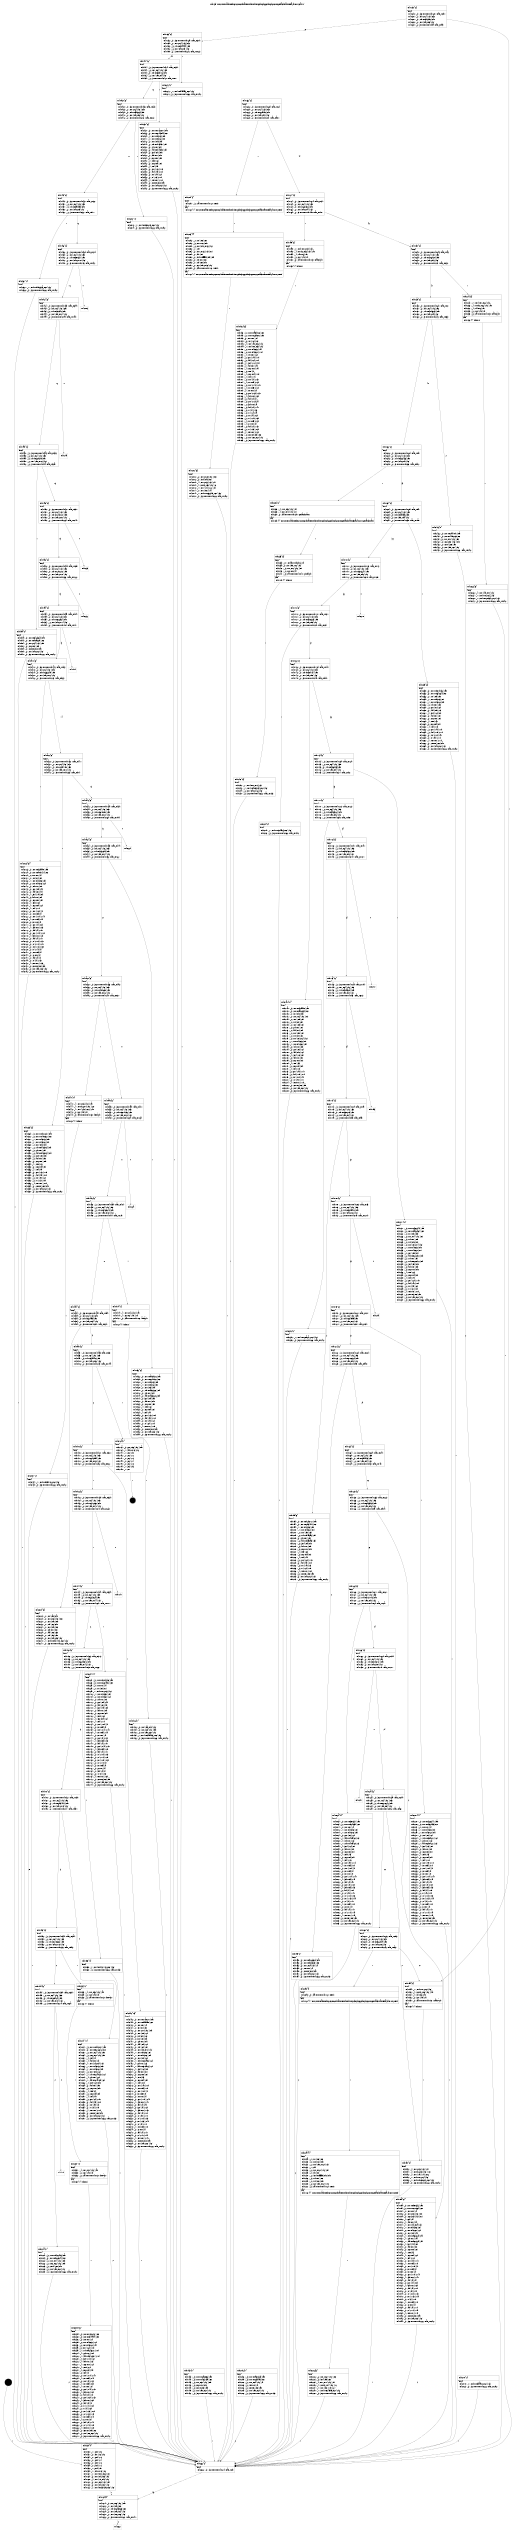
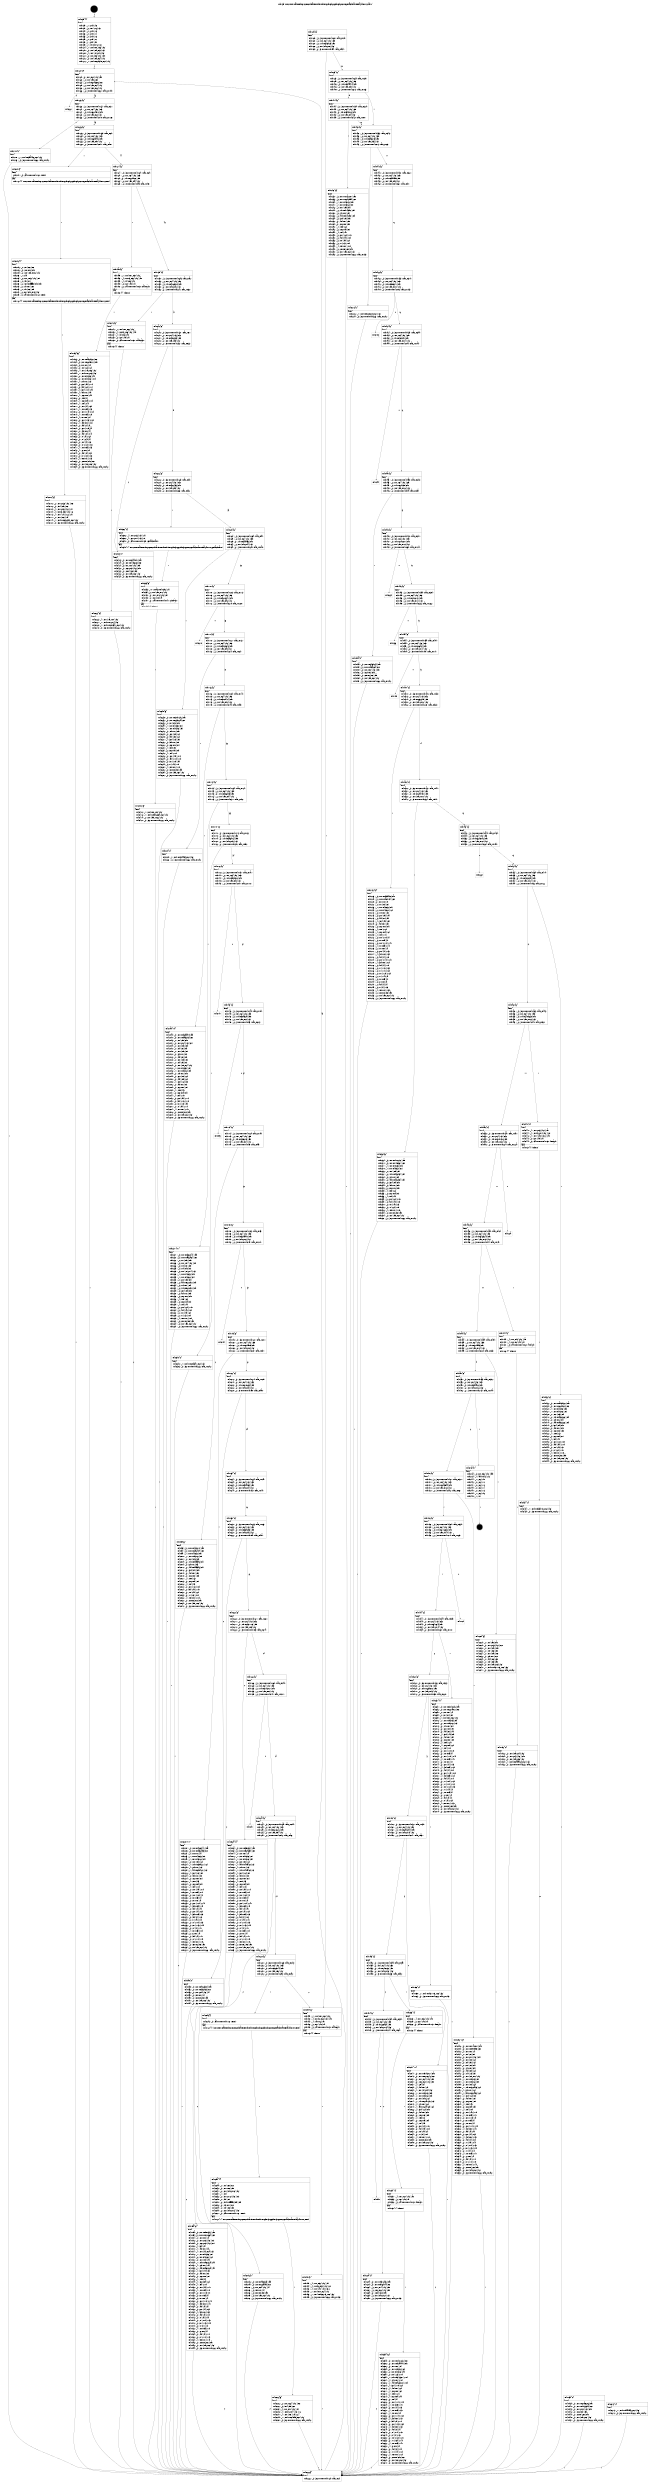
(182, 68) -> (372, 107)
none -> (94, 109)
(38, 286) -> none
(402, 1986) -> (199, 2046)
